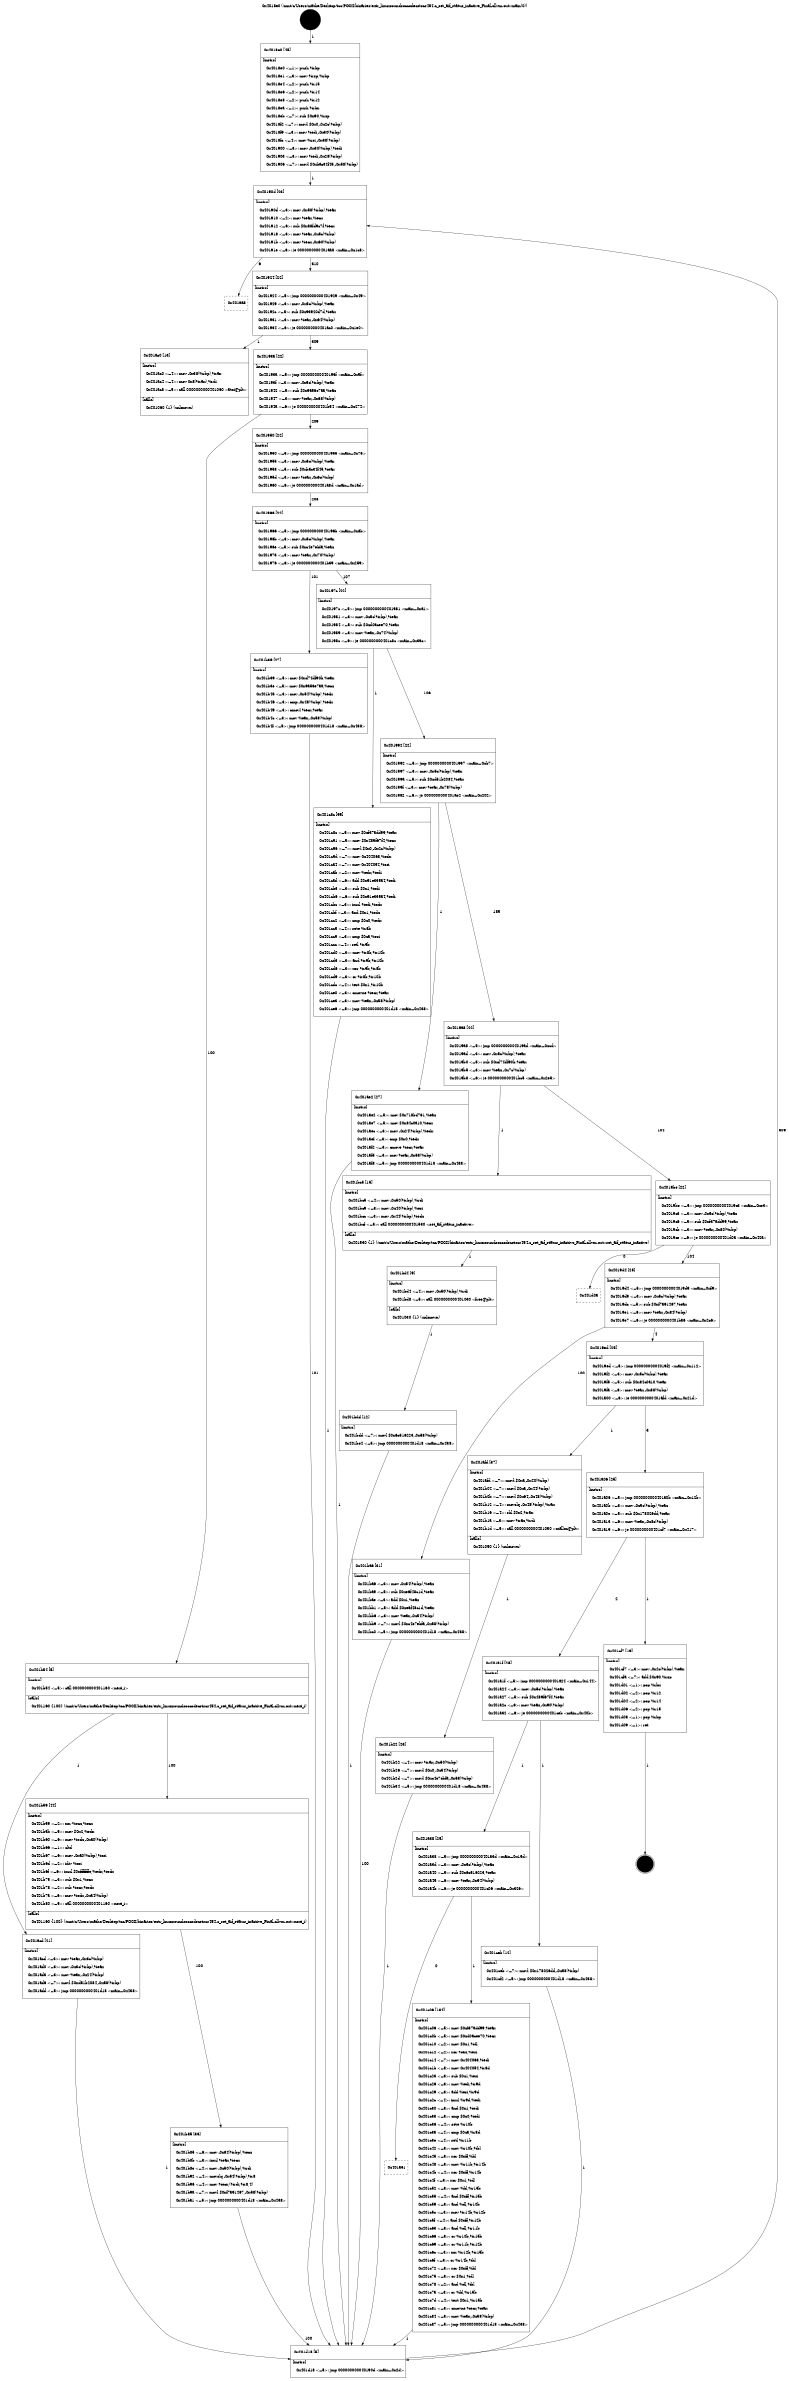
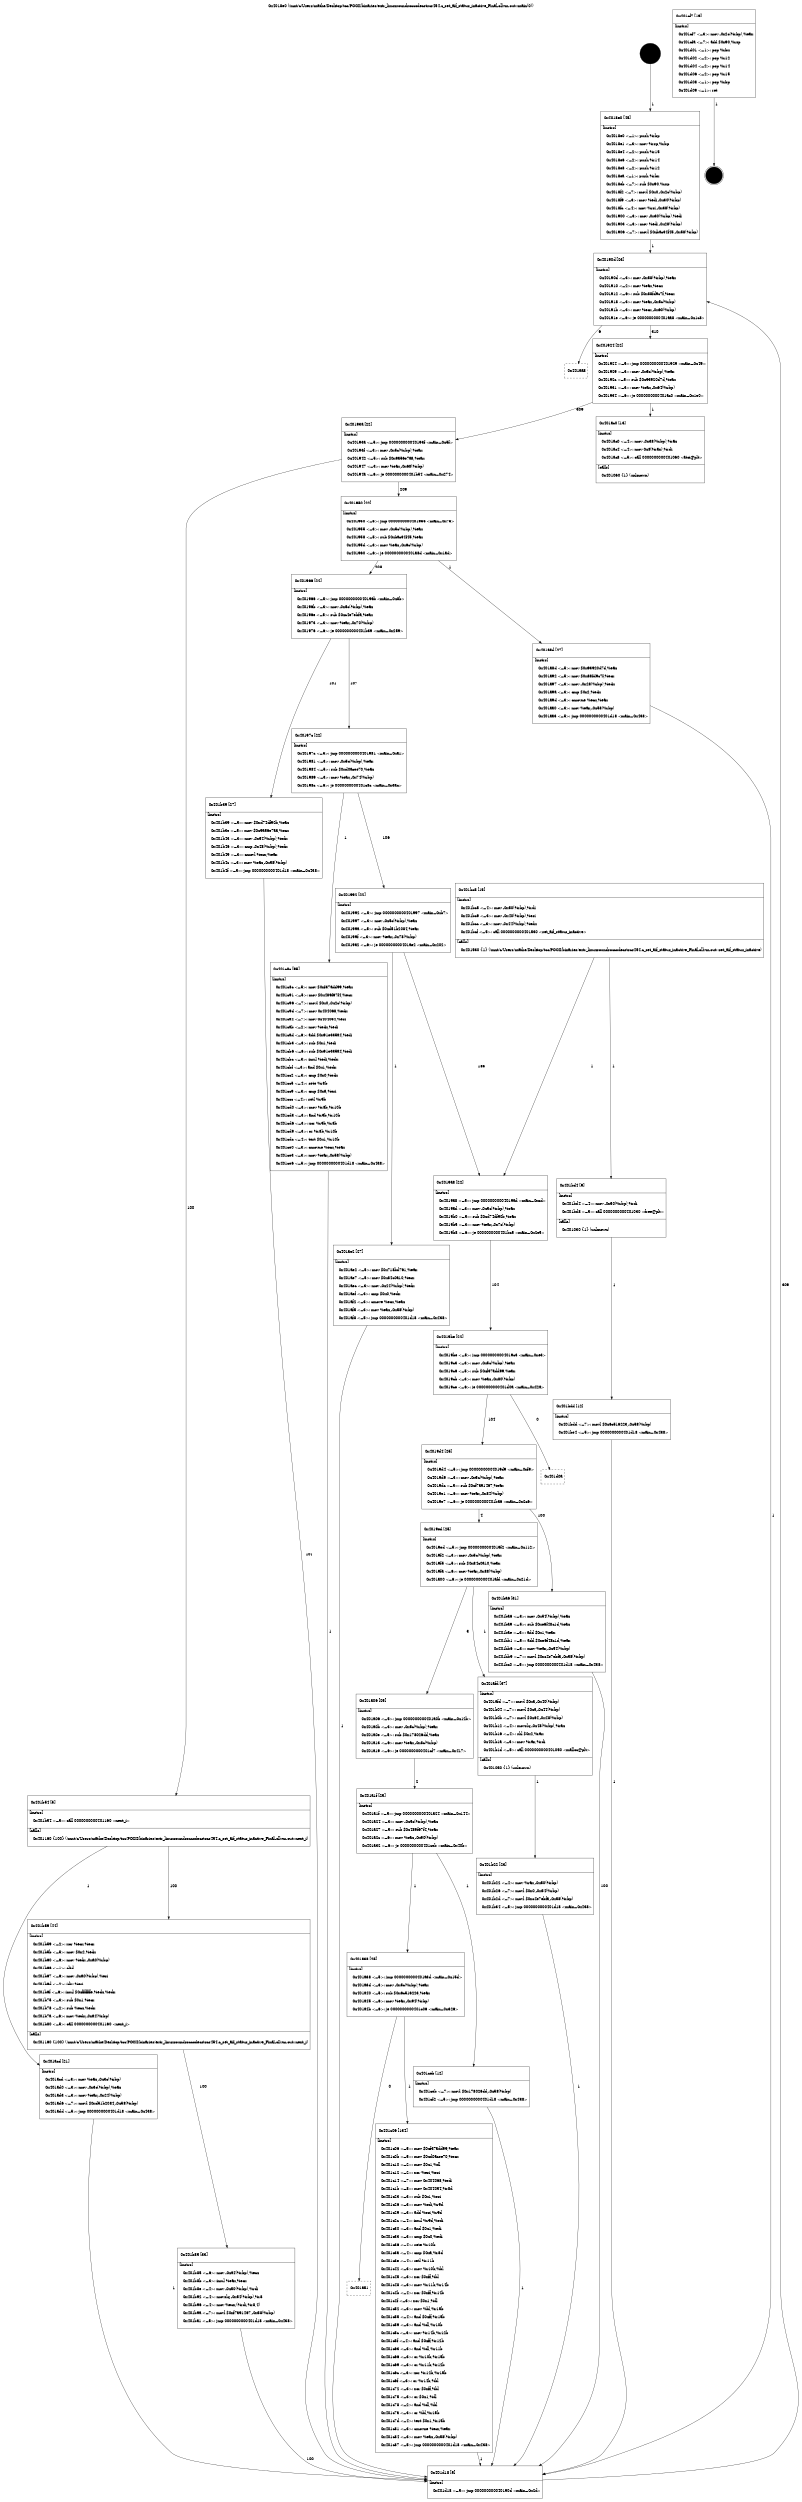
none -> (591, 684)
(499, 1129) -> (549, 1065)
(645, 1589) -> none
